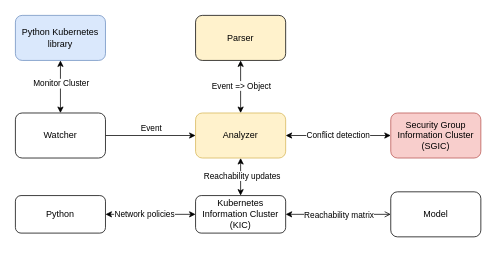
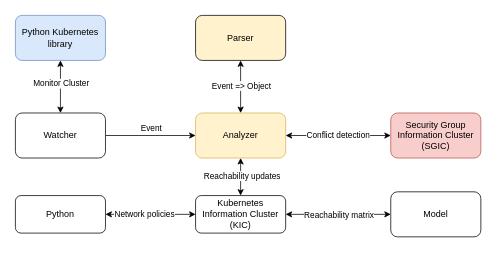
(385, 214) -> (384, 214)
